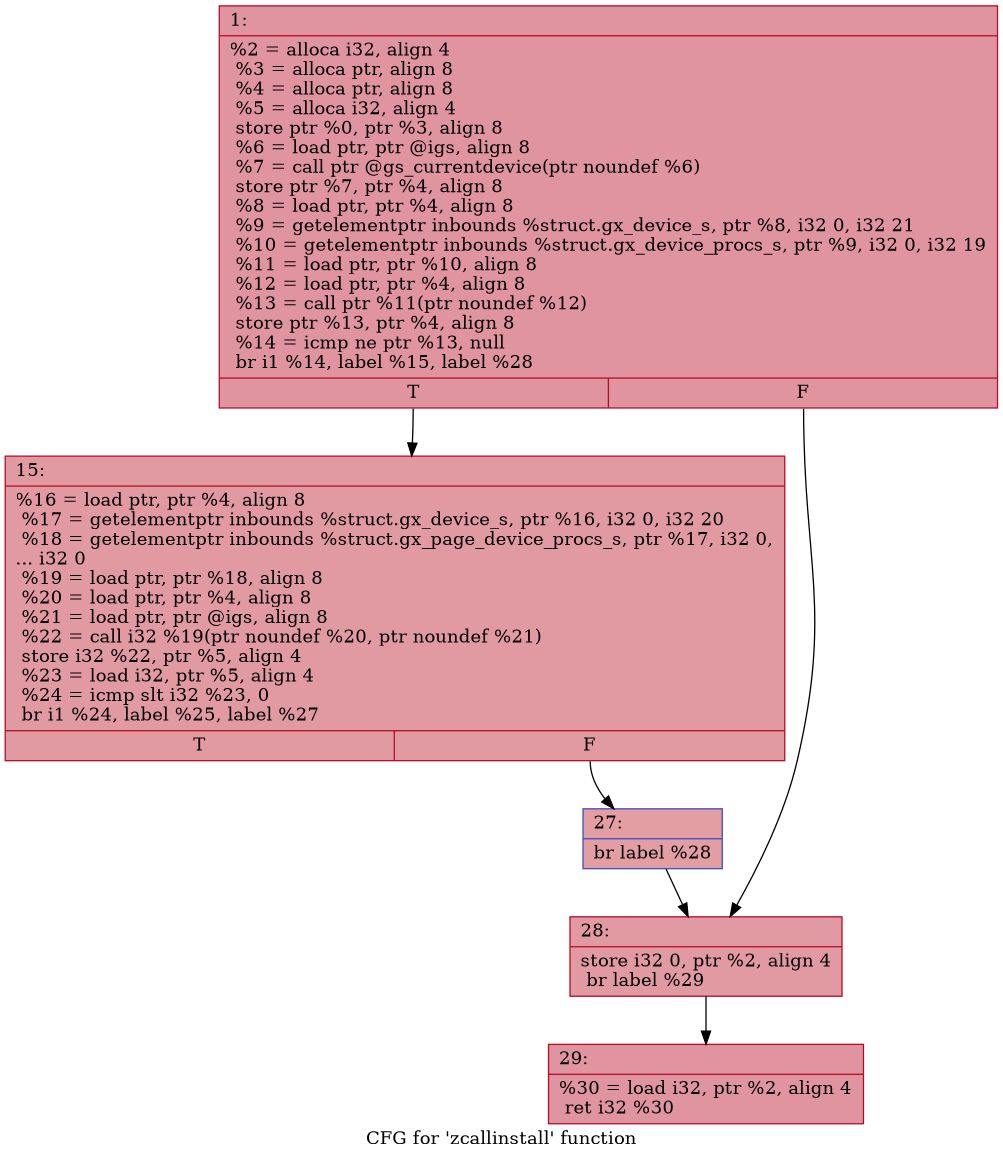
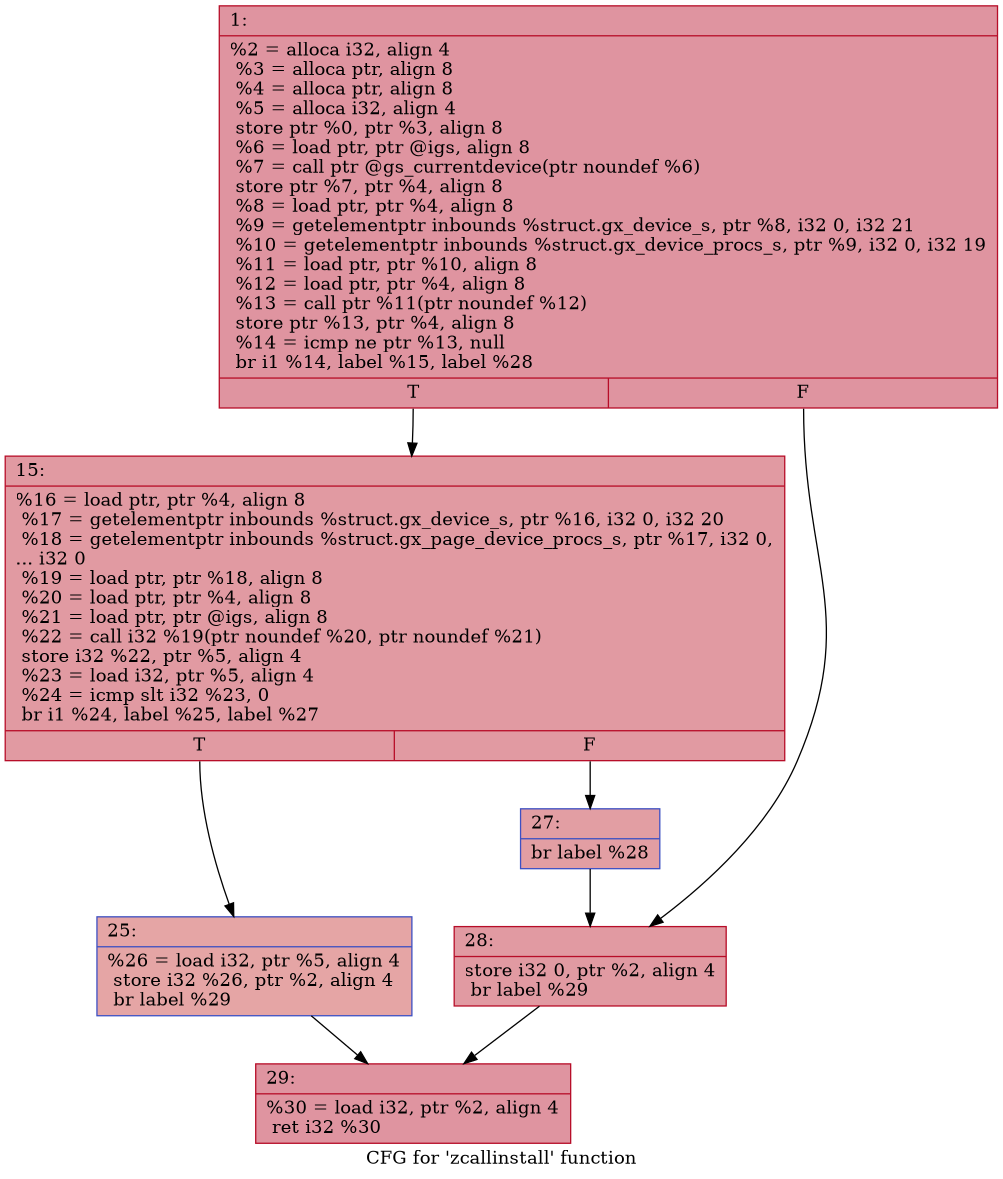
none -> (254, 966)
